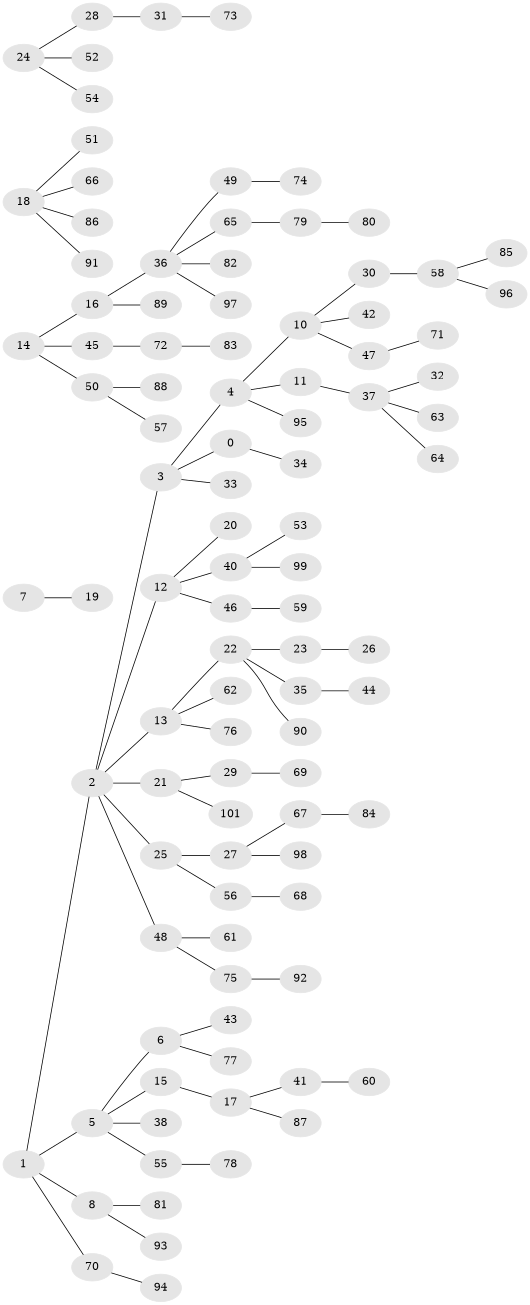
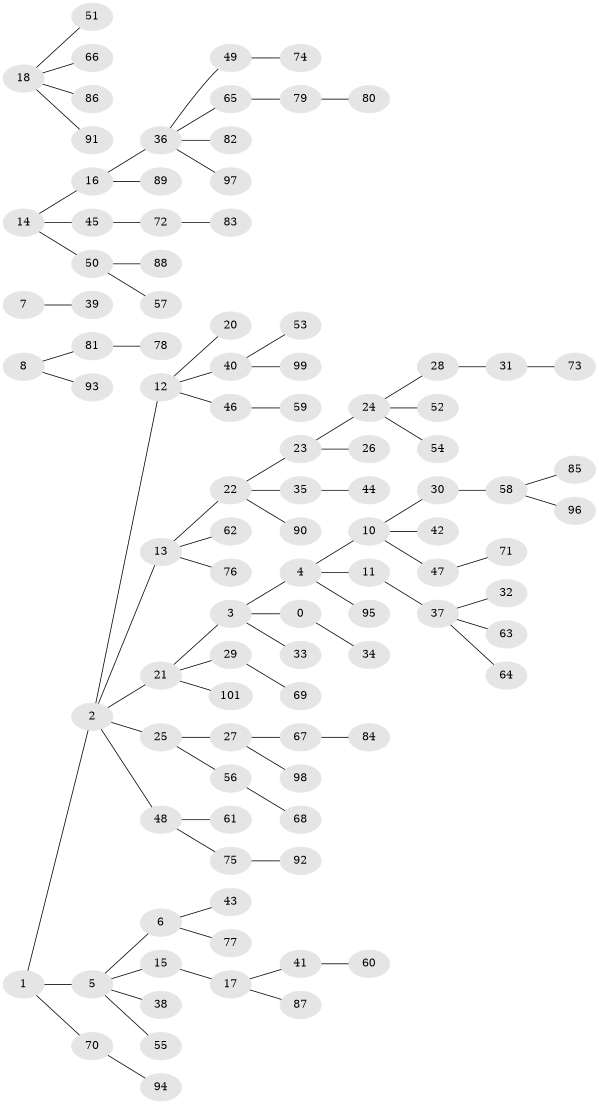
none -> (335, 429)
(92, 598) -> (92, 305)
(126, 630) -> (196, 645)
(196, 1164) -> (127, 346)
(58, 1185) -> none
